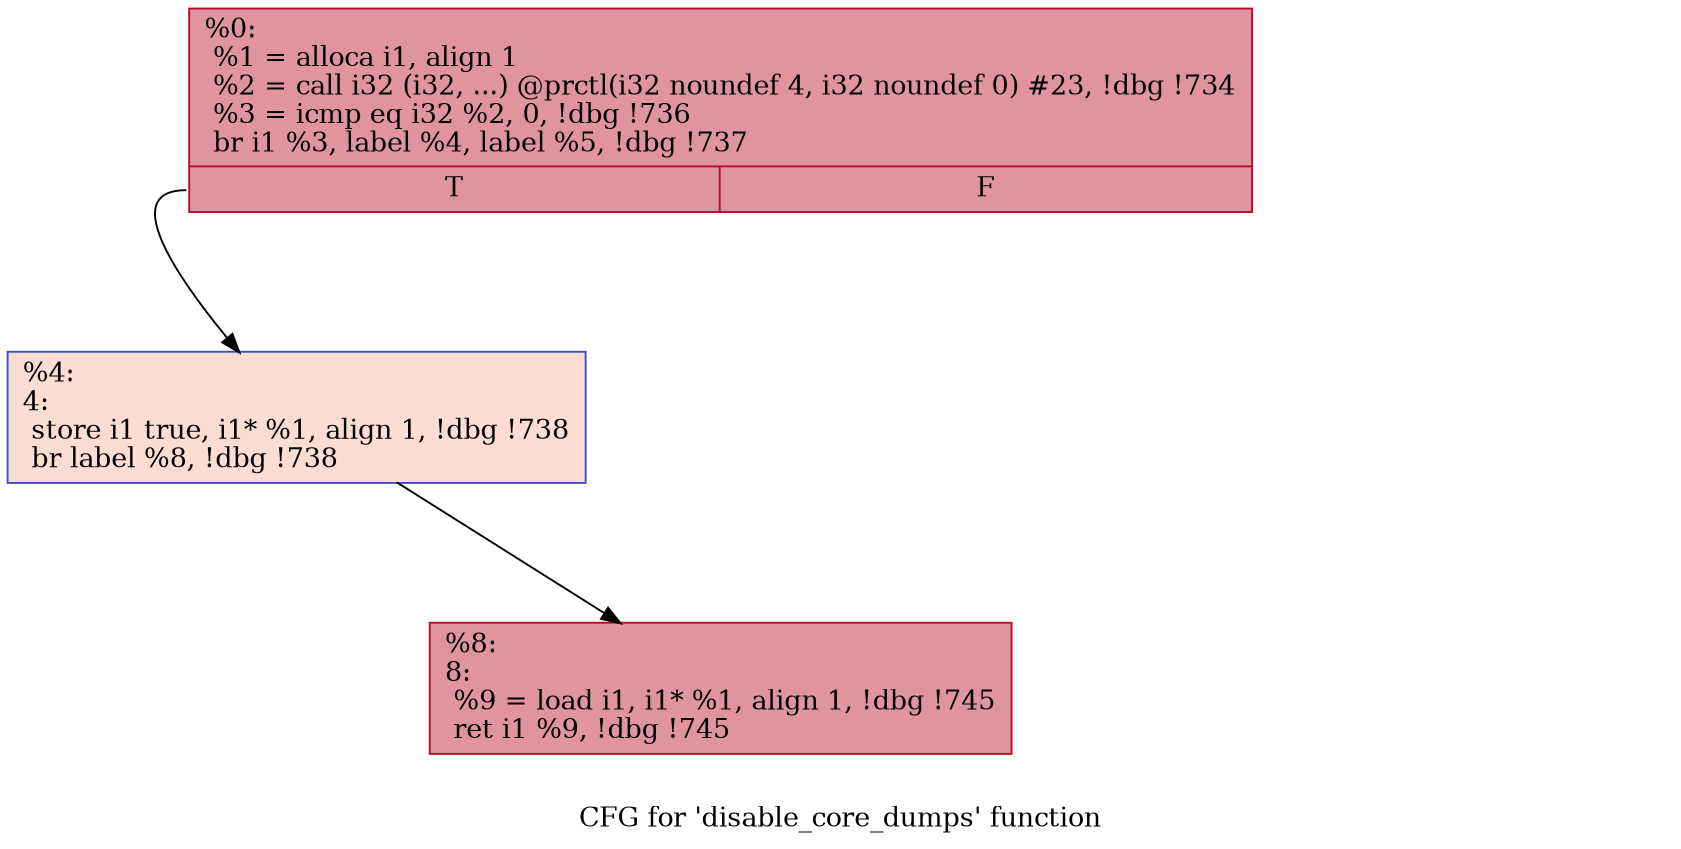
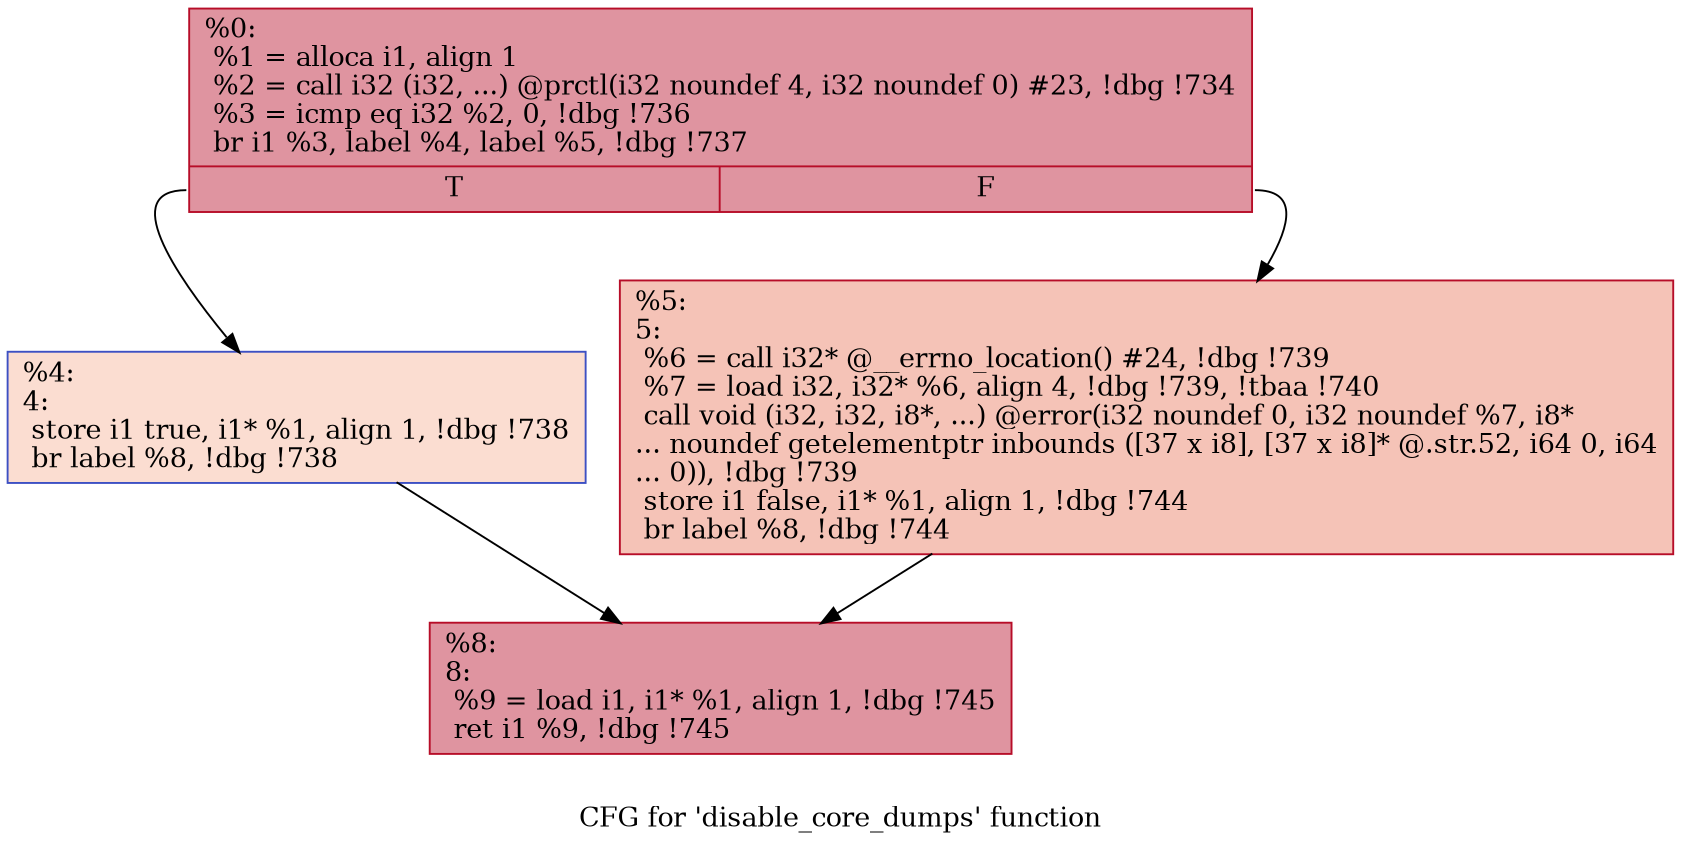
none -> (1147, 417)
